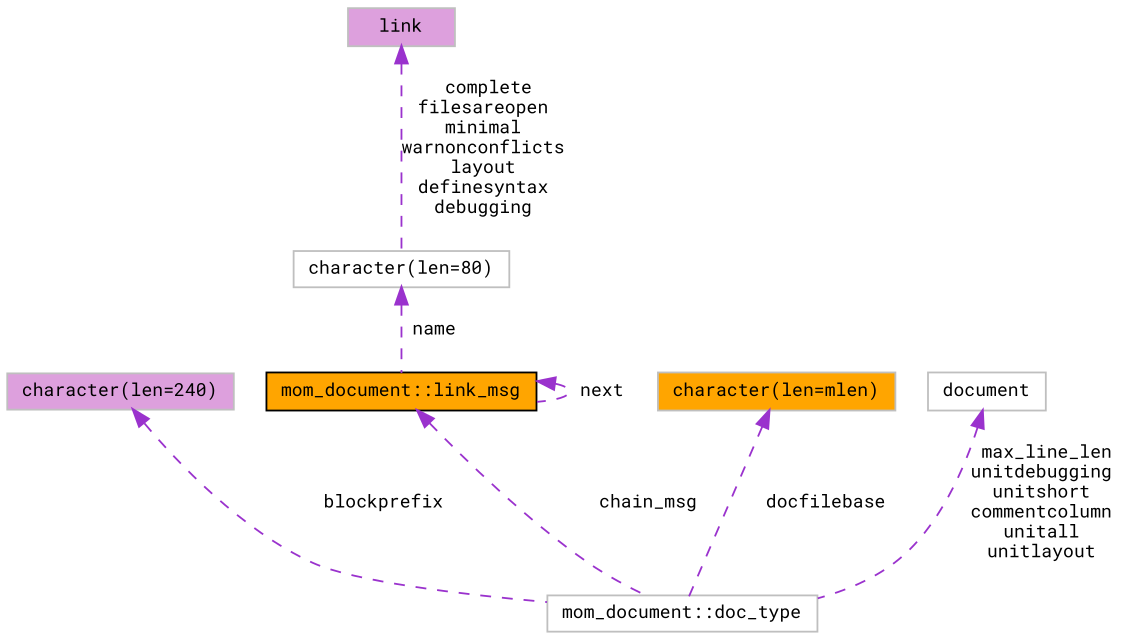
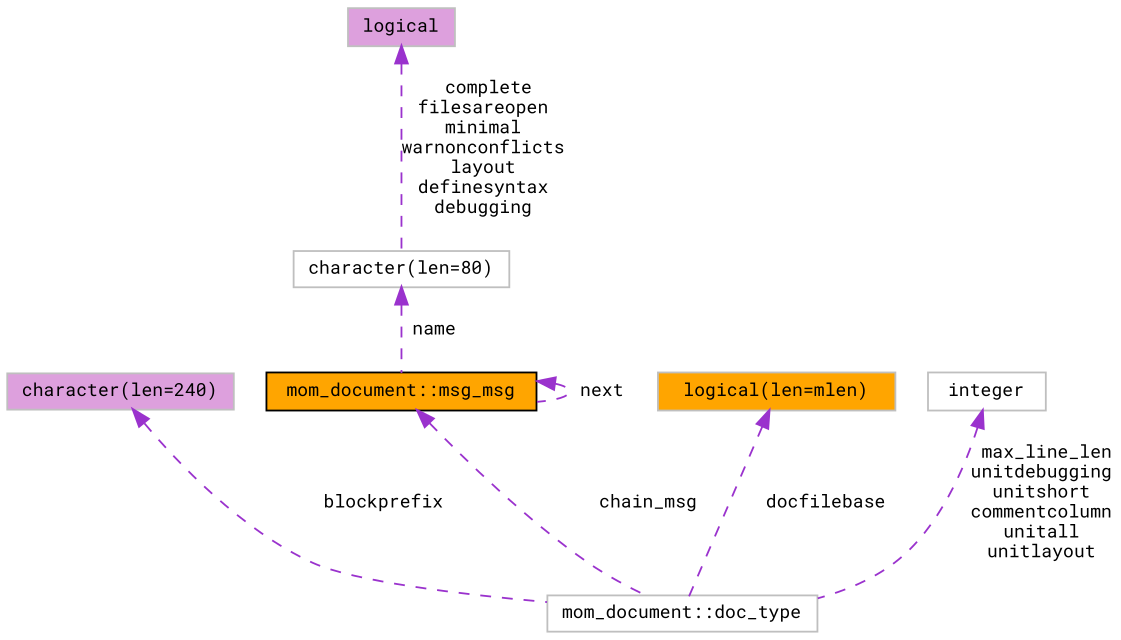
(401, 27) -> (401, 27)
(401, 392) -> (401, 392)
(777, 392) -> (777, 392)
(987, 392) -> (987, 392)
